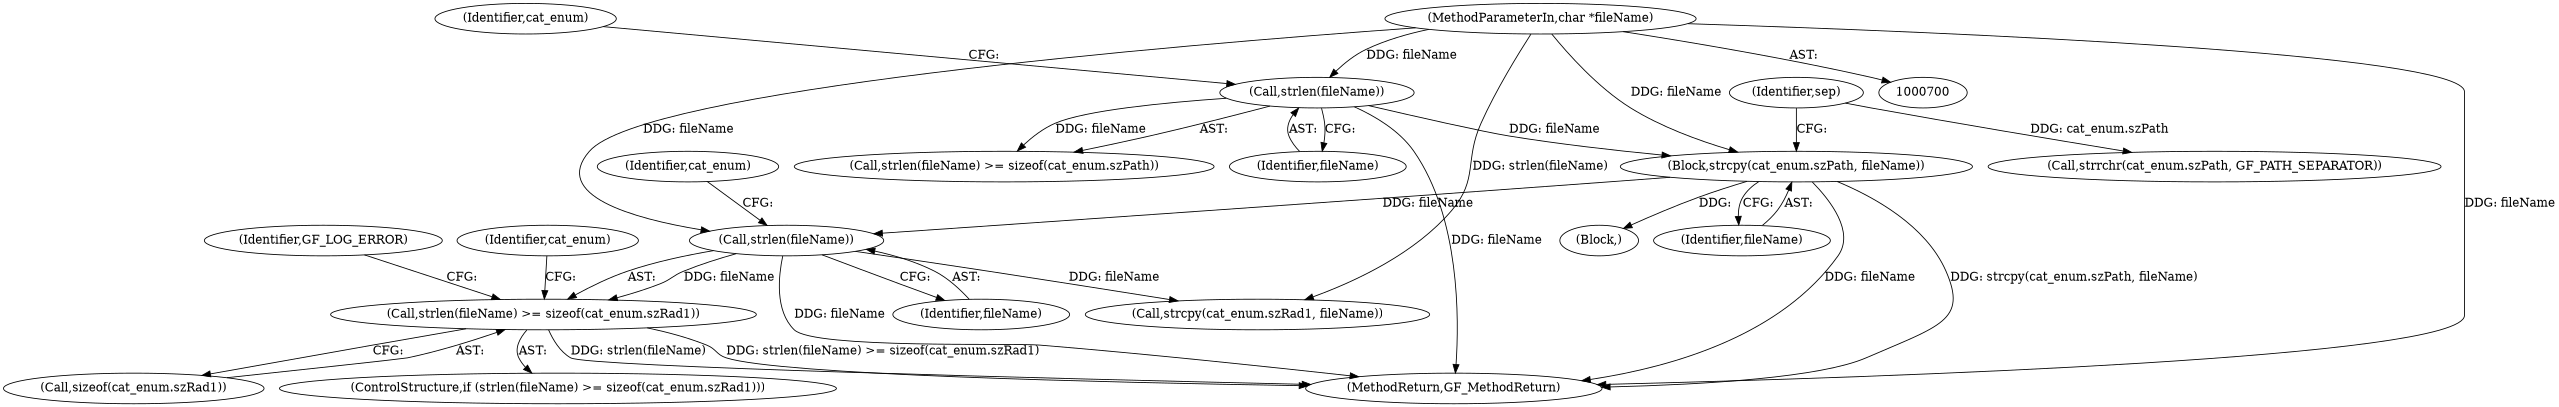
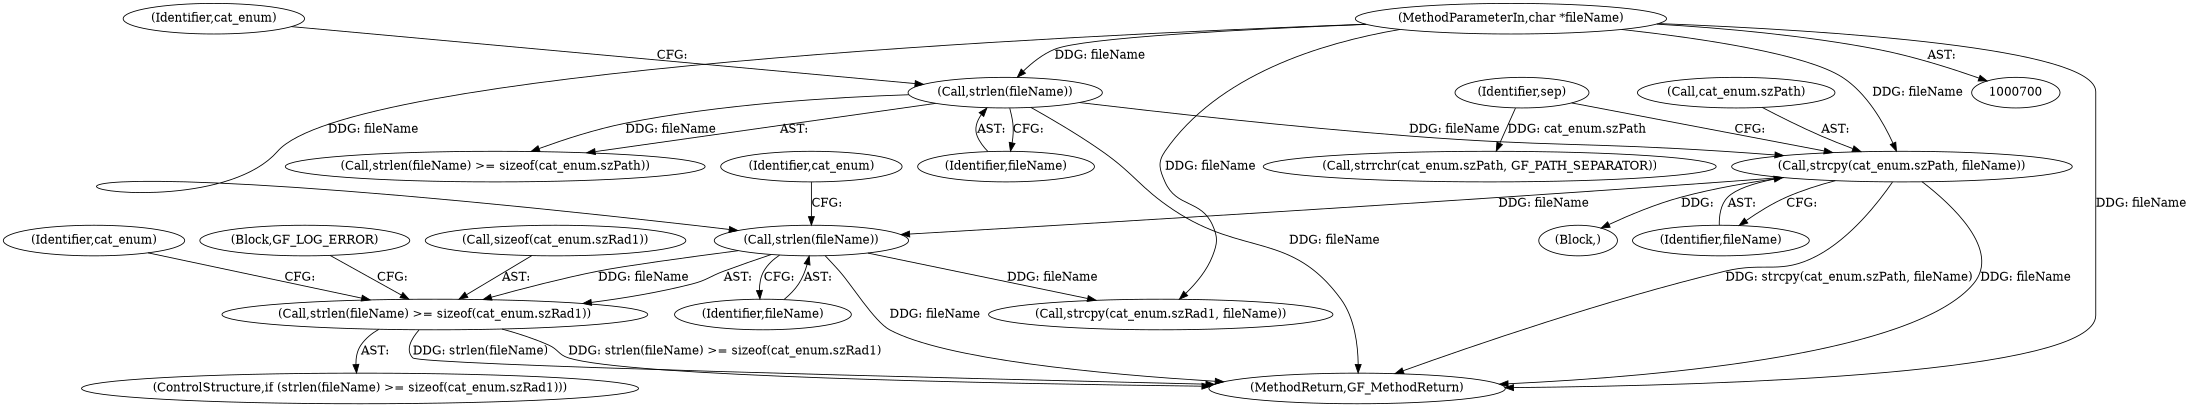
none -> (1736, 93)
(1541, 167) -> (1210, 167)
(1796, 167) -> (1902, 167)
(323, 241) -> (305, 241)
(338, 351) -> none
